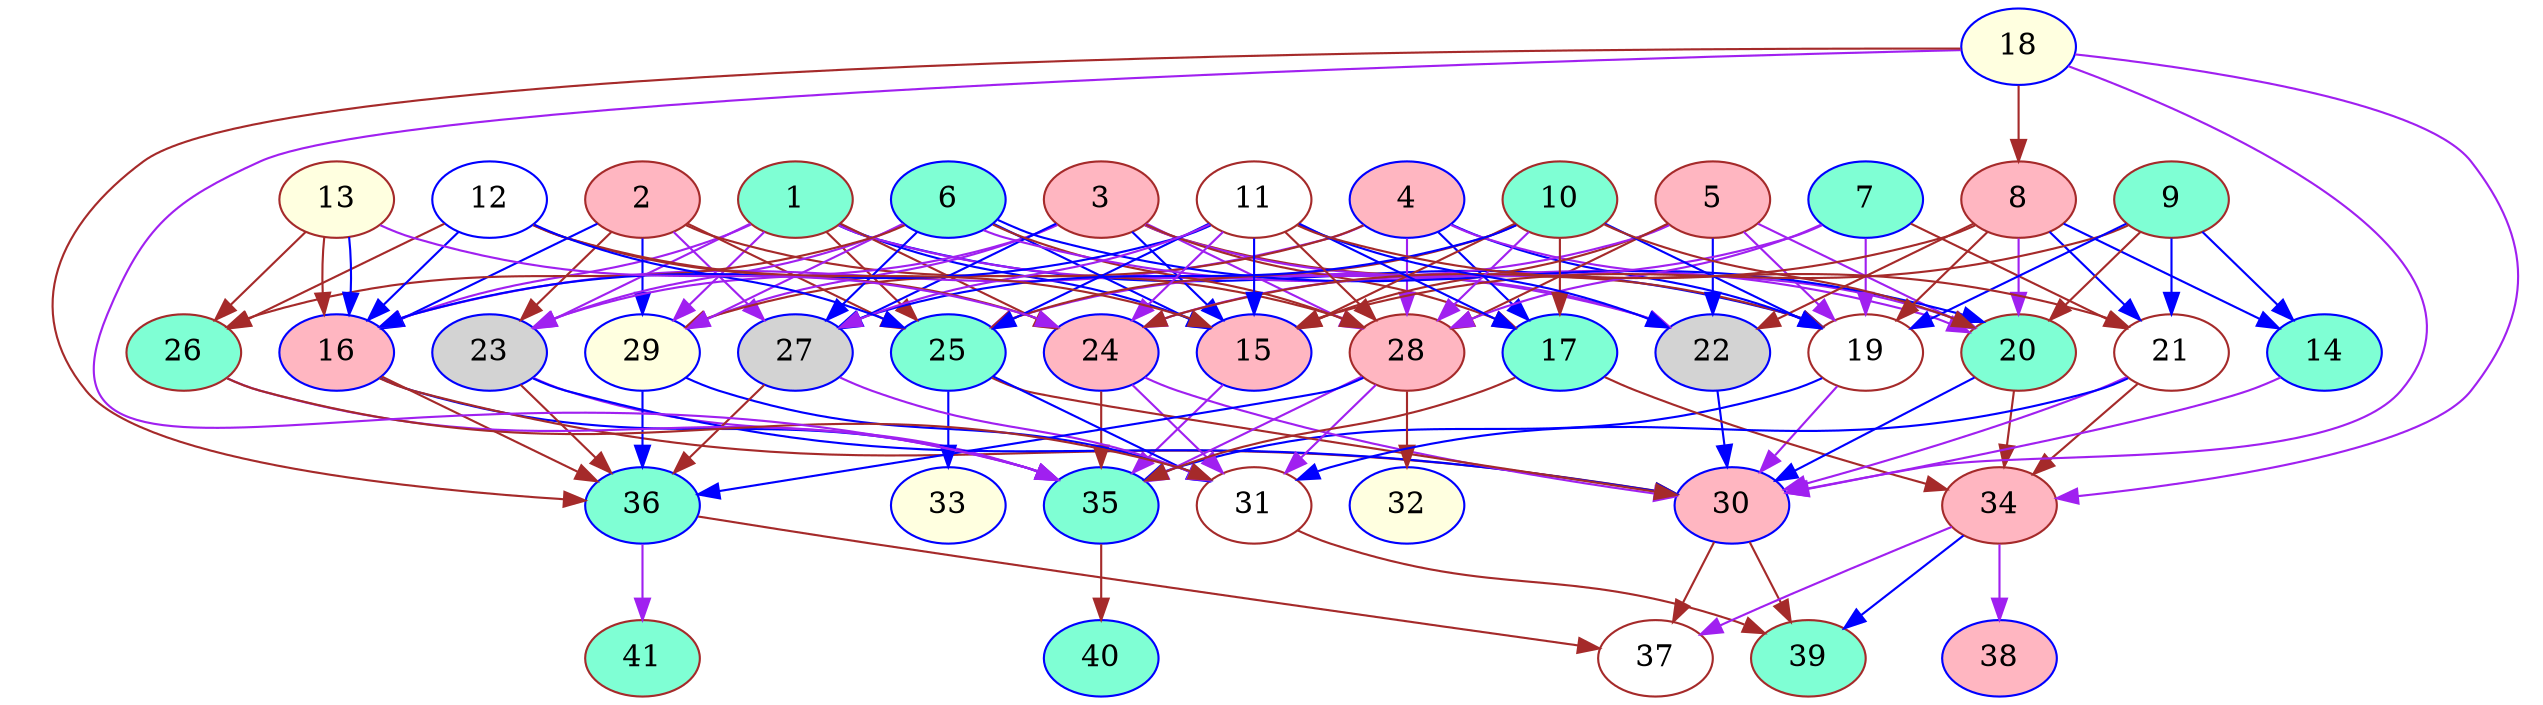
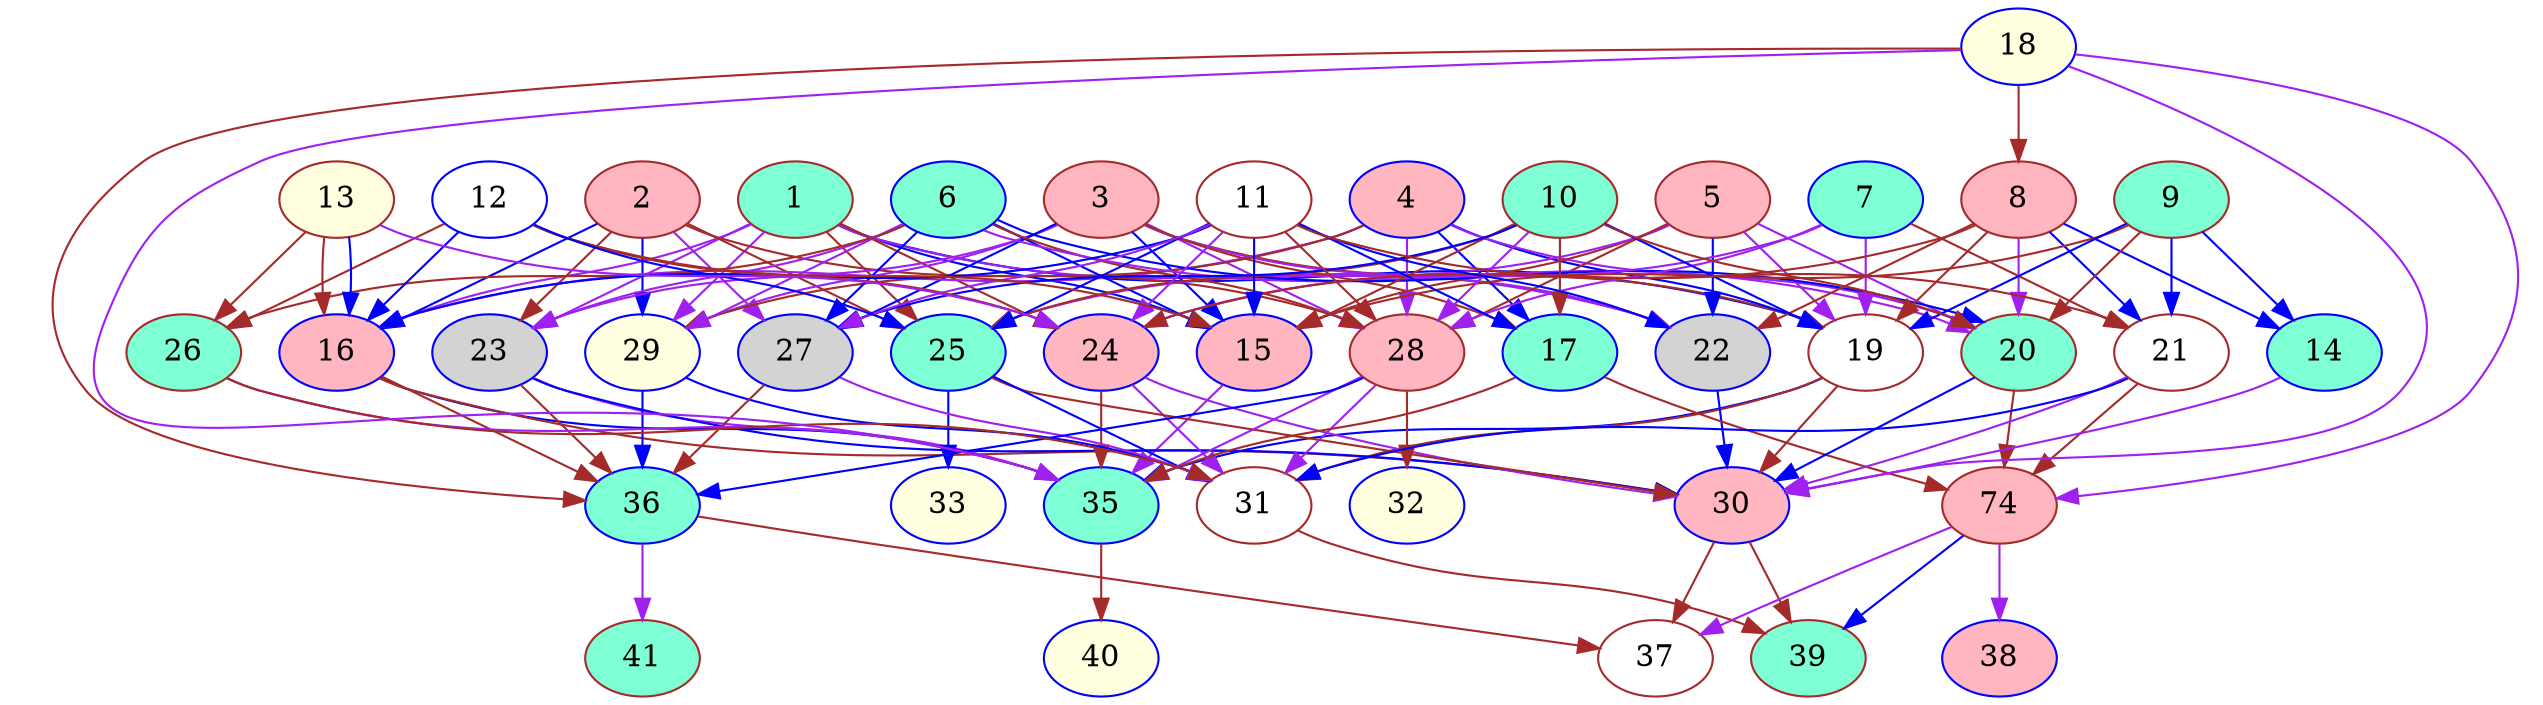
(1809, 417) -> (1809, 417)
none -> (1571, 428)
(1999, 505) -> (1999, 505)
(1101, 658) -> (1101, 658)
